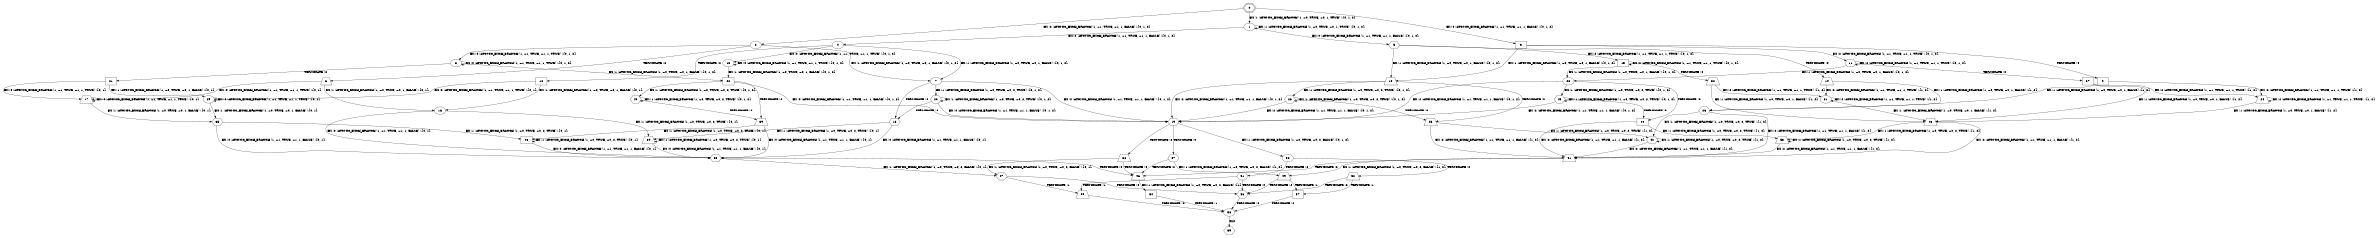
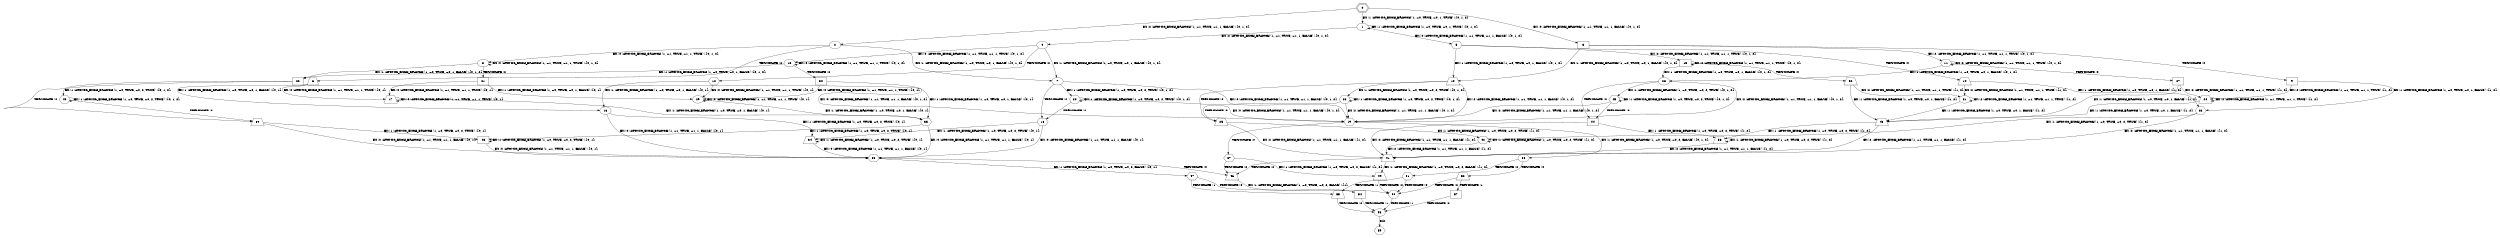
(541, 81) -> (714, 81)
none -> (821, 81)
(1124, 158) -> none
(1293, 184) -> none
(1248, 203) -> (1402, 203)
